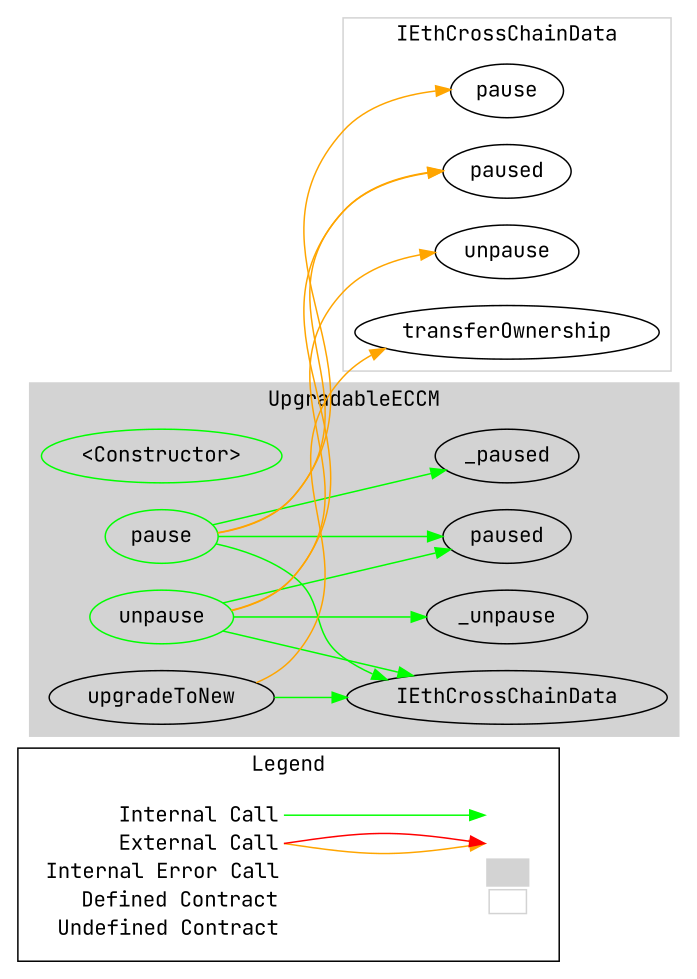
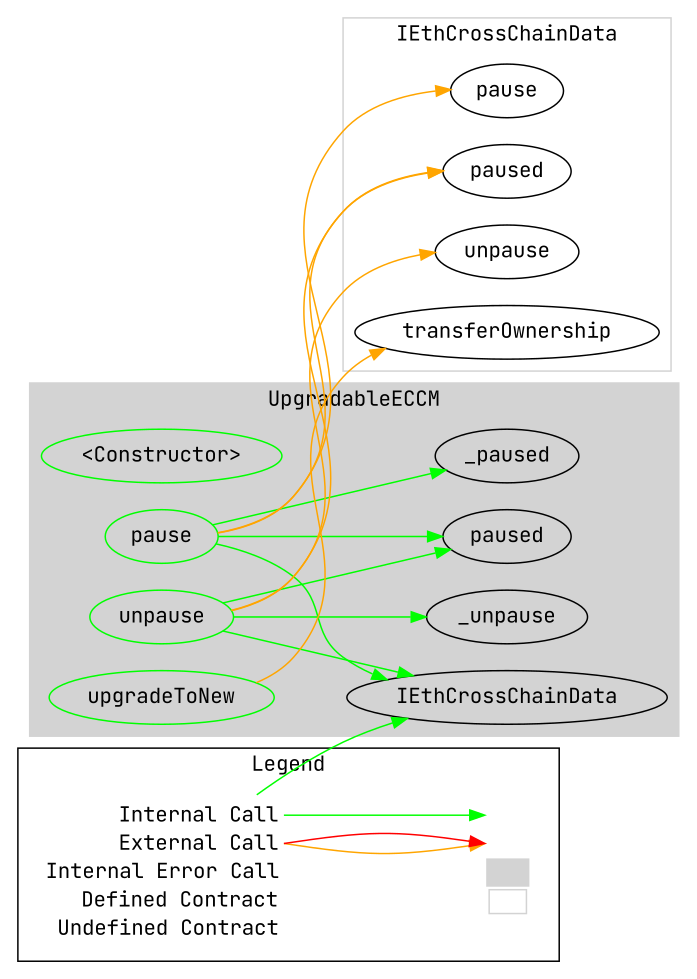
(162, 697) -> (162, 697)
(303, 697) -> (312, 759)
